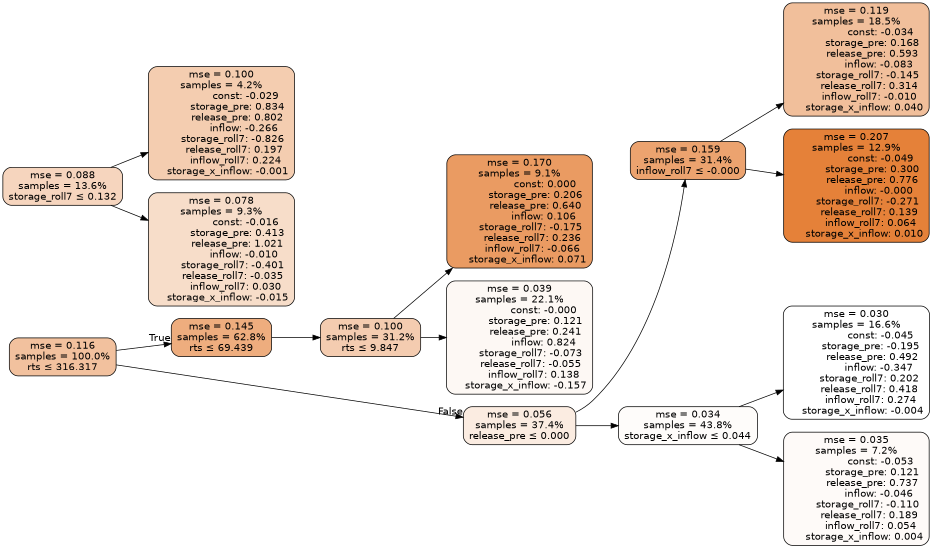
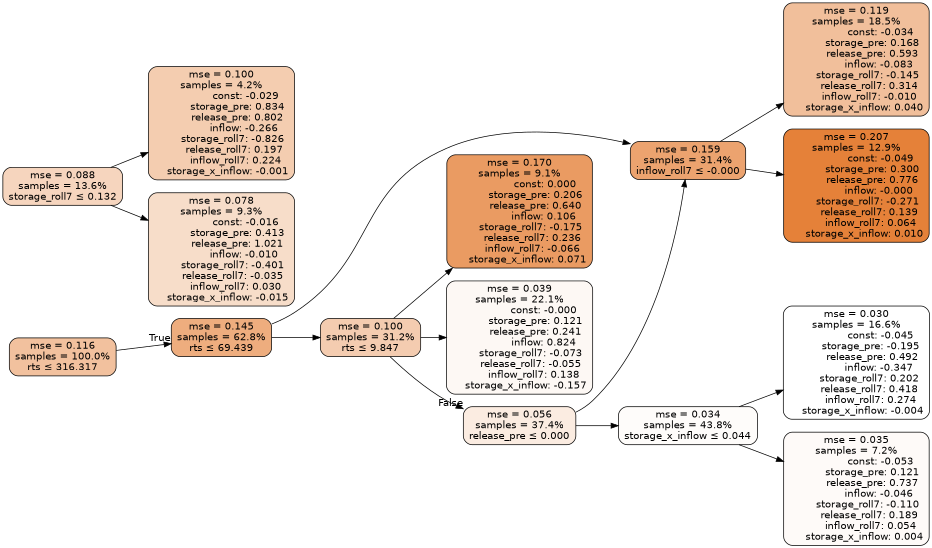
none -> (415, 167)
(286, 391) -> (422, 384)
